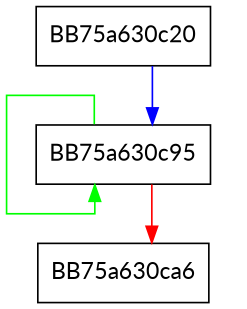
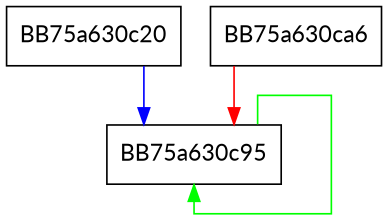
(152, 205) -> (234, 87)
